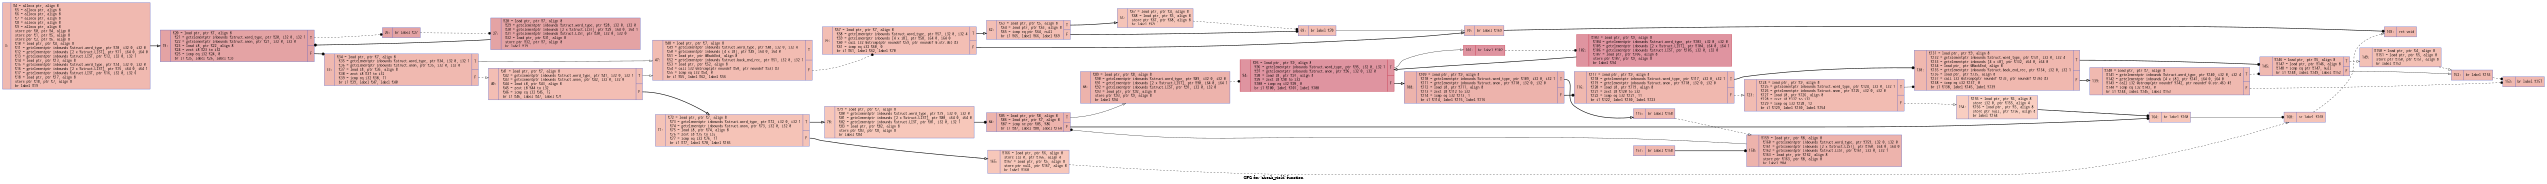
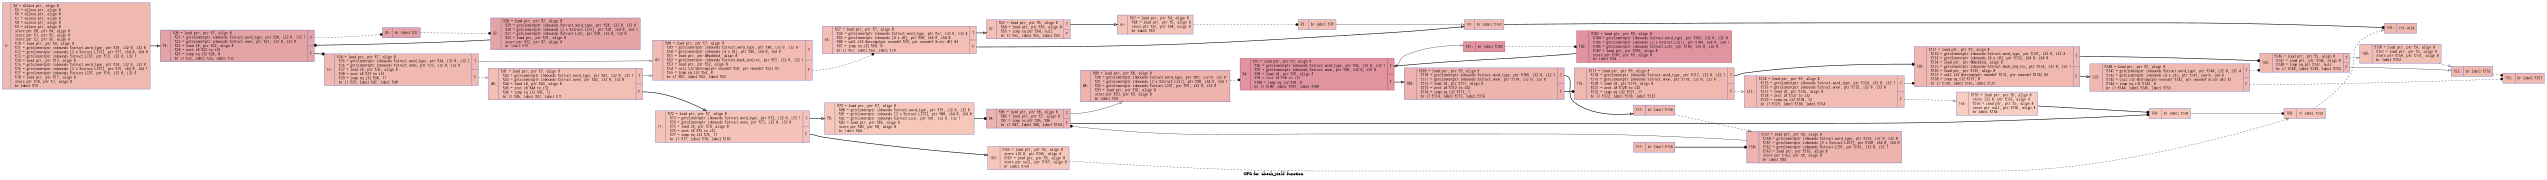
(1183, 34) -> none
